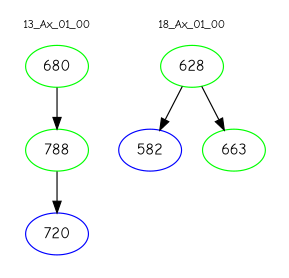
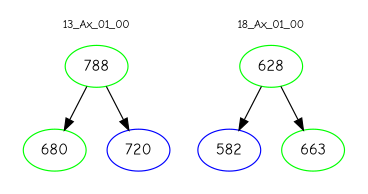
(57, 103) -> (78, 103)
